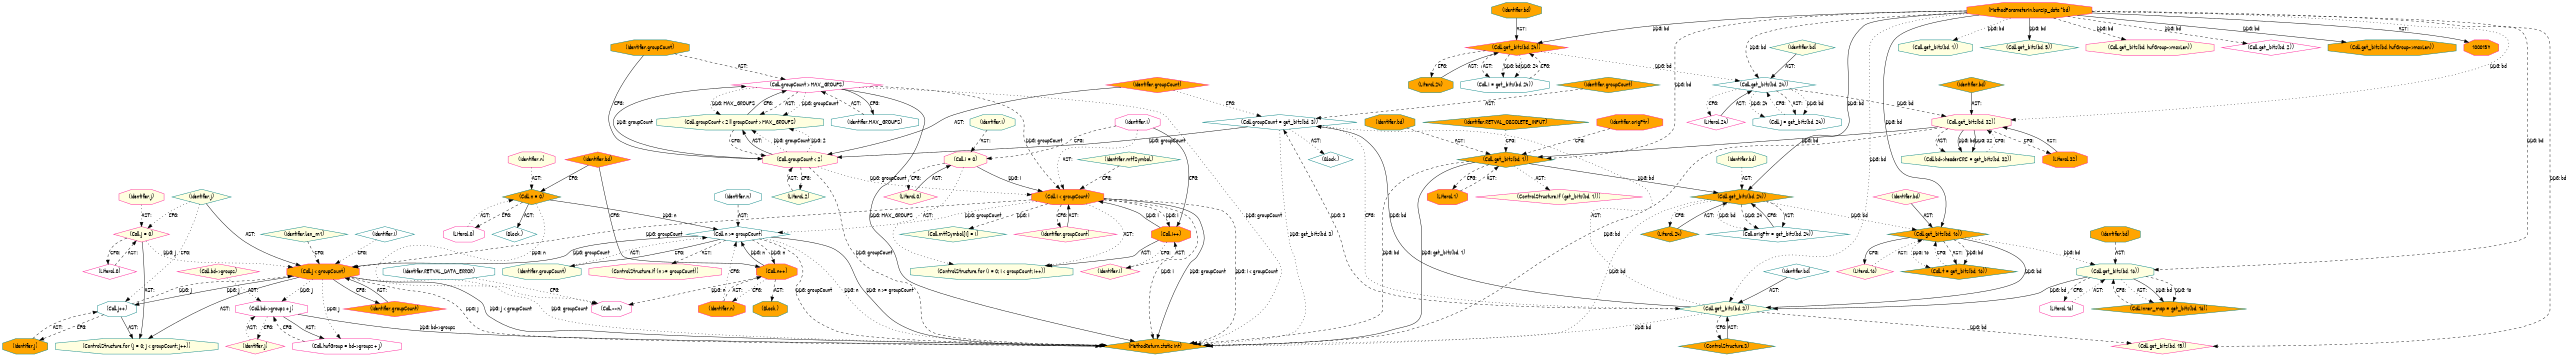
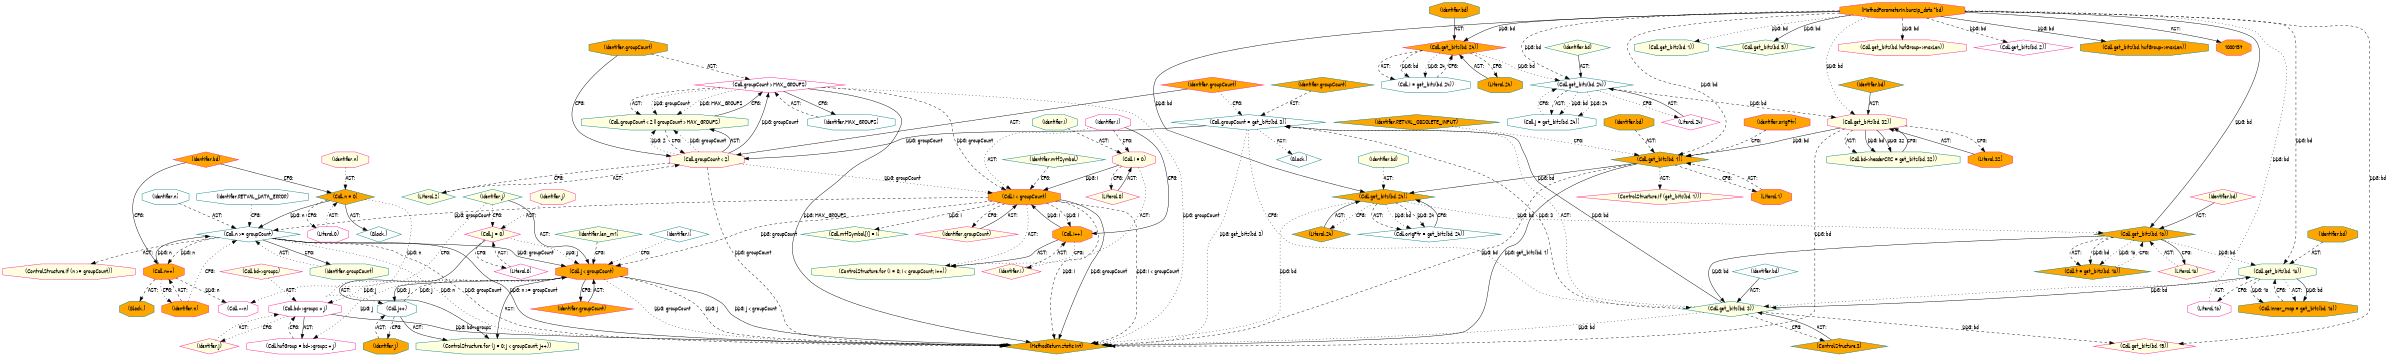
(1995, 143) -> (1907, 140)
(917, 222) -> (633, 204)
(532, 289) -> (251, 214)
(2169, 309) -> (2298, 309)
